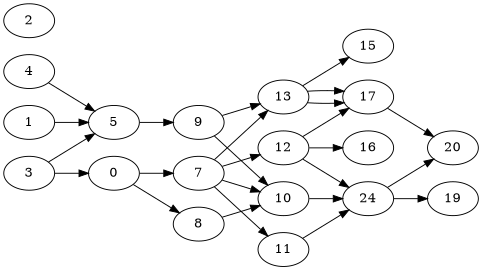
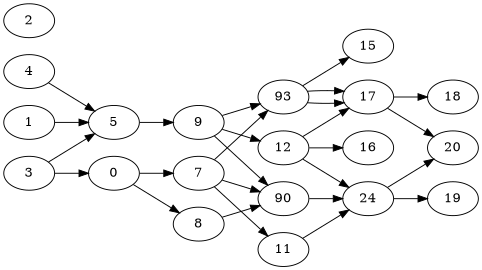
(283, 97) -> (283, 97)
none -> (453, 97)
(234, 163) -> (234, 133)
(283, 199) -> (283, 199)
